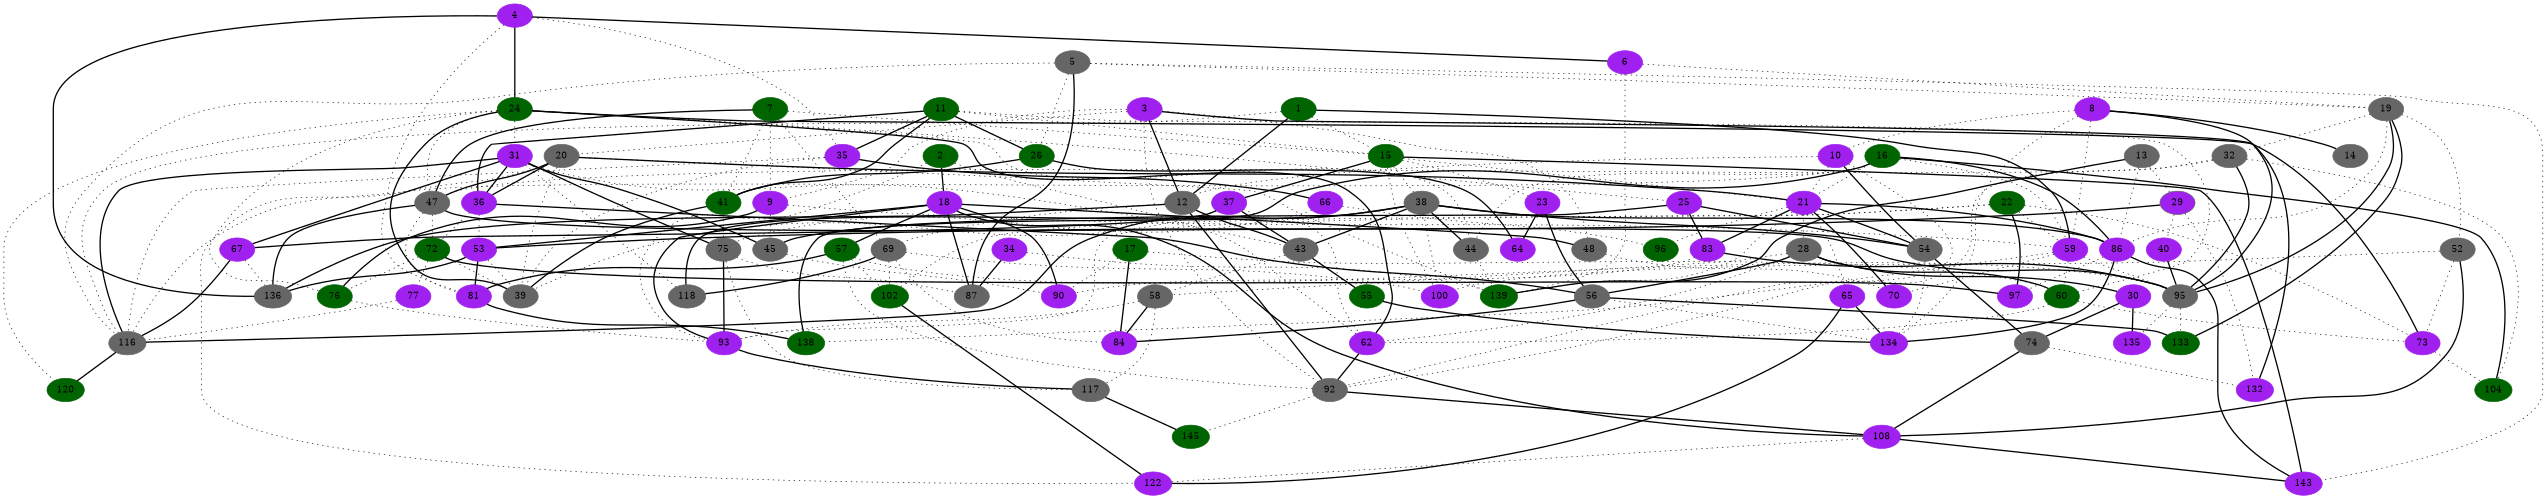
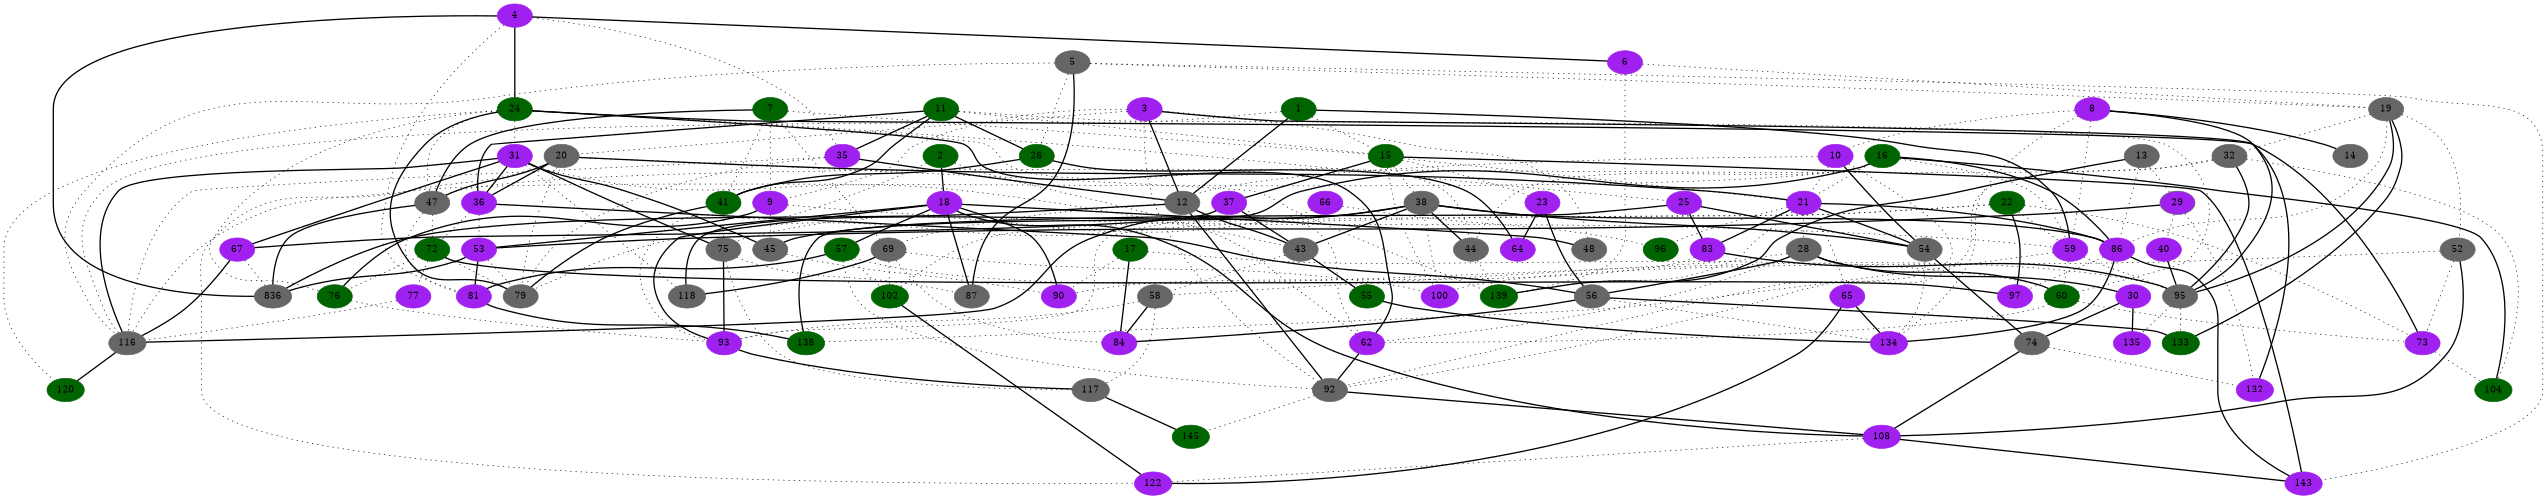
(1186, 182) -> (1081, 189)
(1309, 229) -> none
(1009, 250) -> none
(273, 296) -> (273, 296)
(521, 296) -> (521, 296)
(1894, 296) -> none
